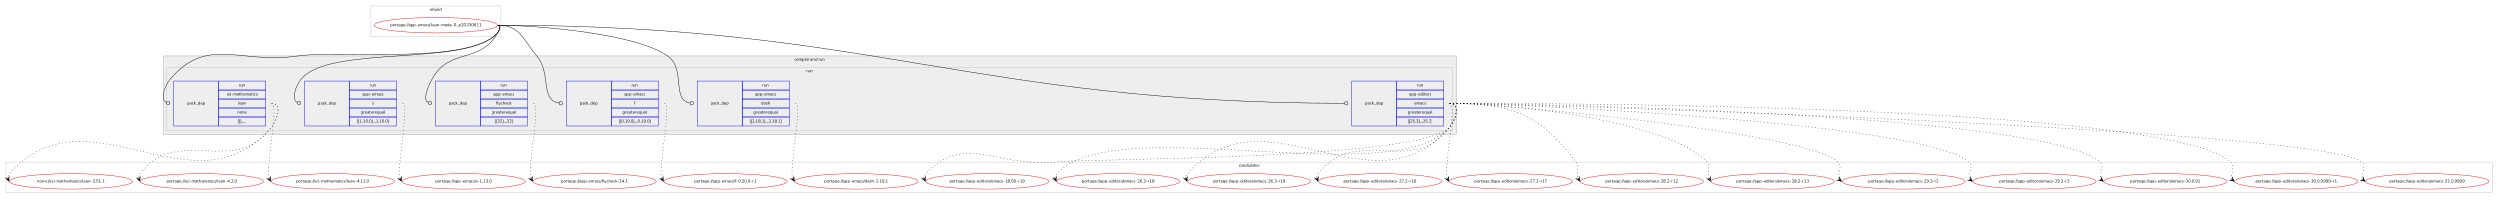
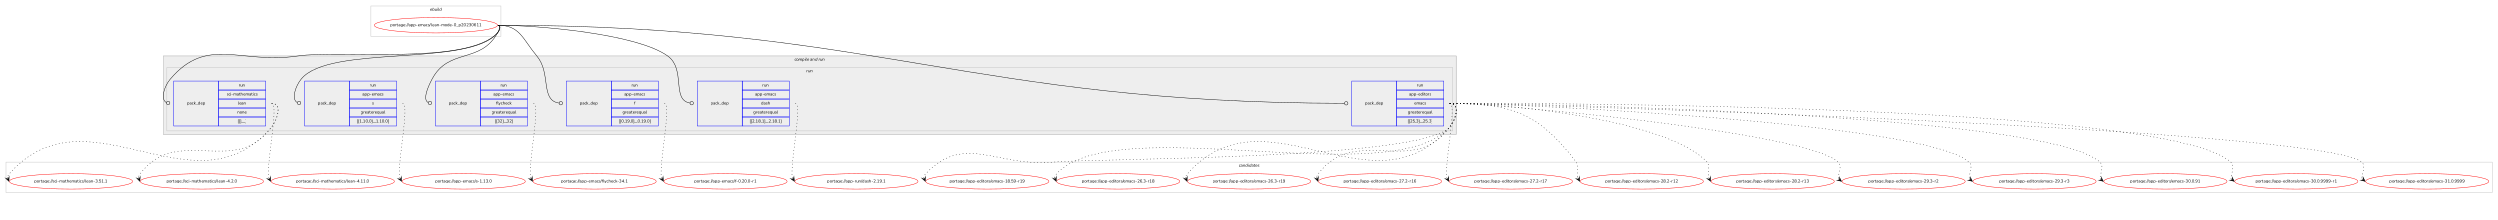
(71, 181) -> (71, 181)
(856, 181) -> (856, 181)
